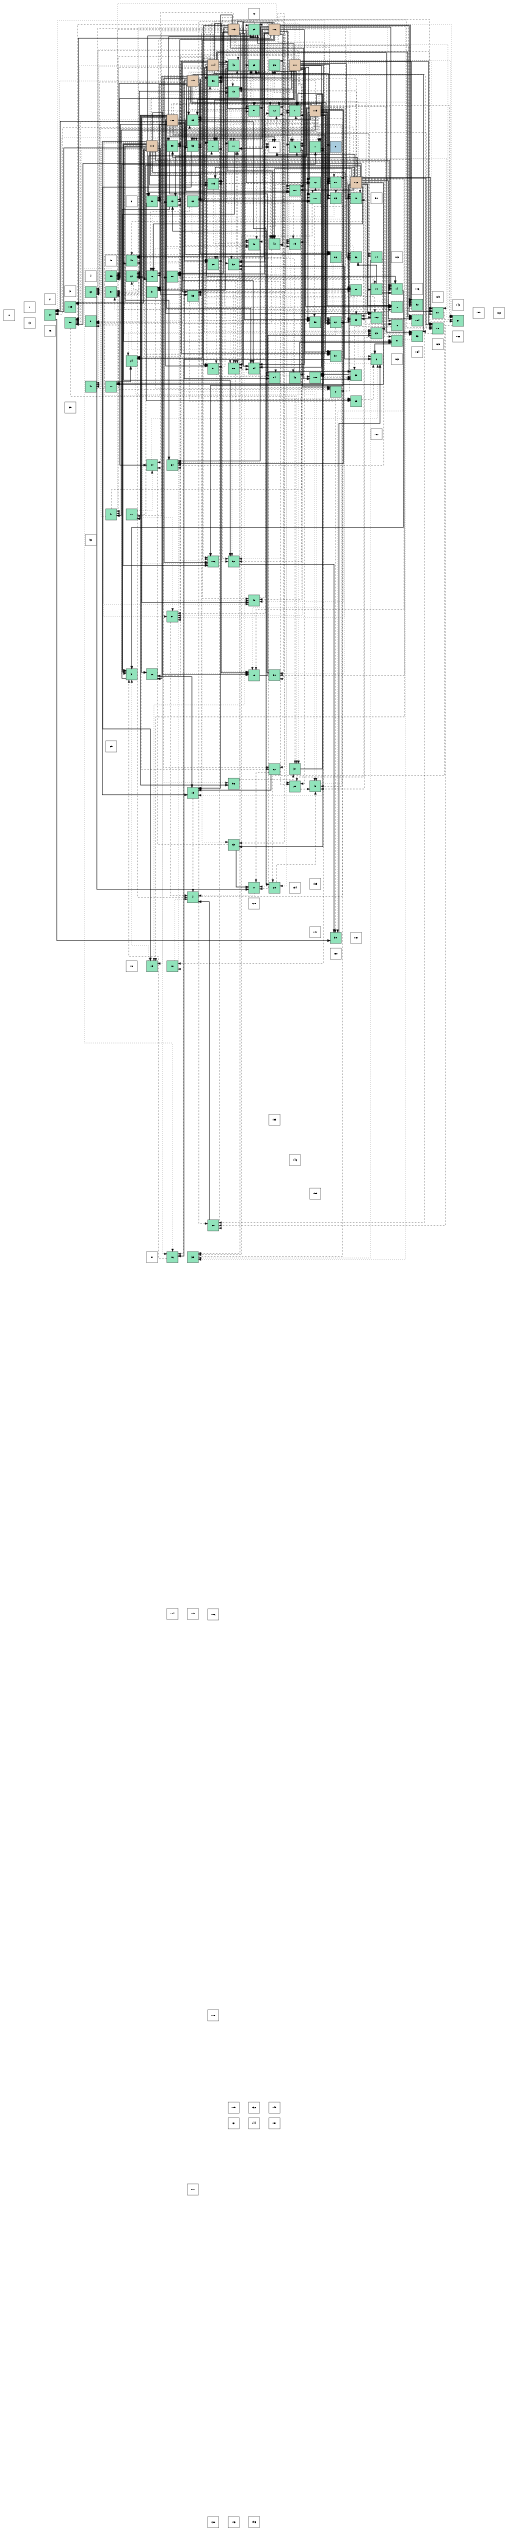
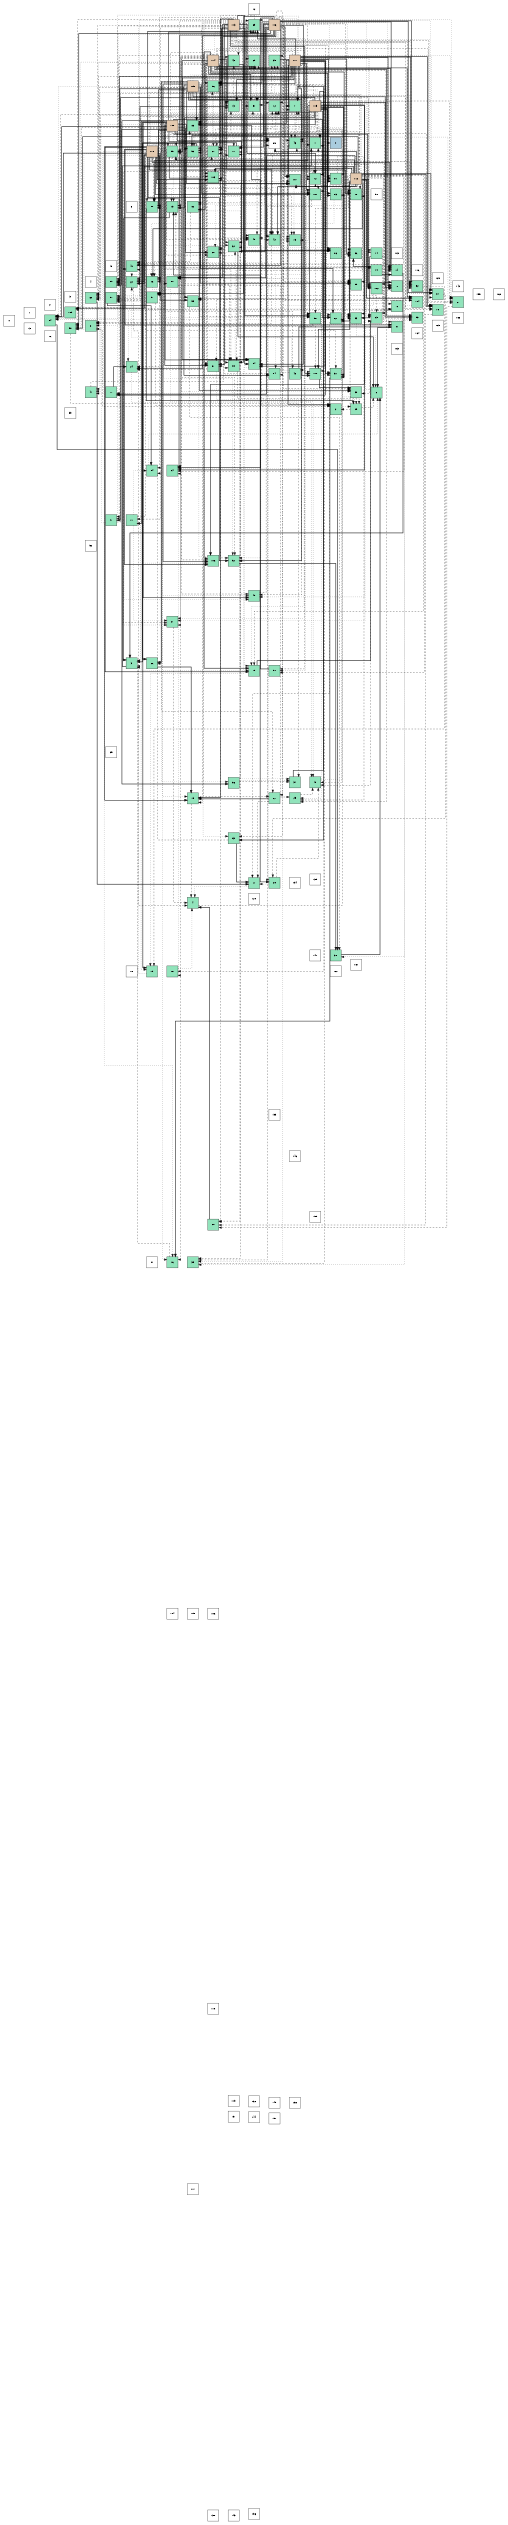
(302, 345) -> (301, 342)
(377, 434) -> none
none -> (295, 2103)
